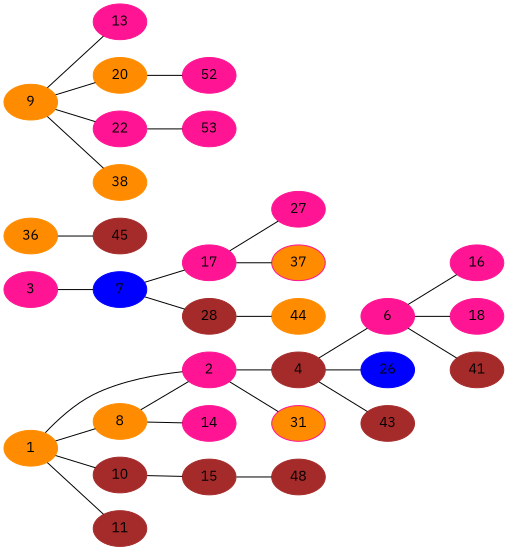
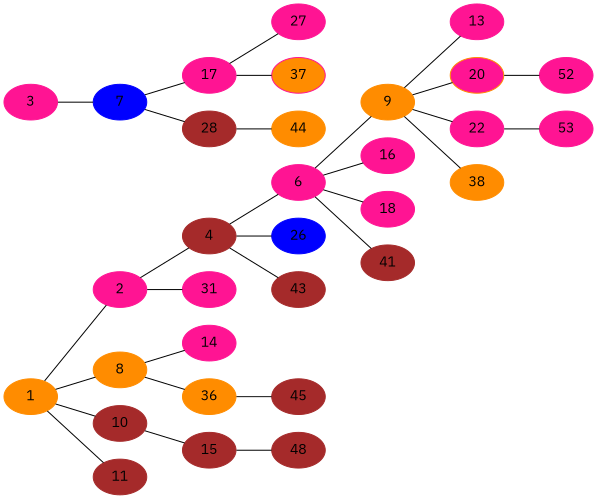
(120, 75) -> (477, 75)
none -> (343, 142)
(165, 396) -> (165, 383)
(298, 423) -> (209, 290)
